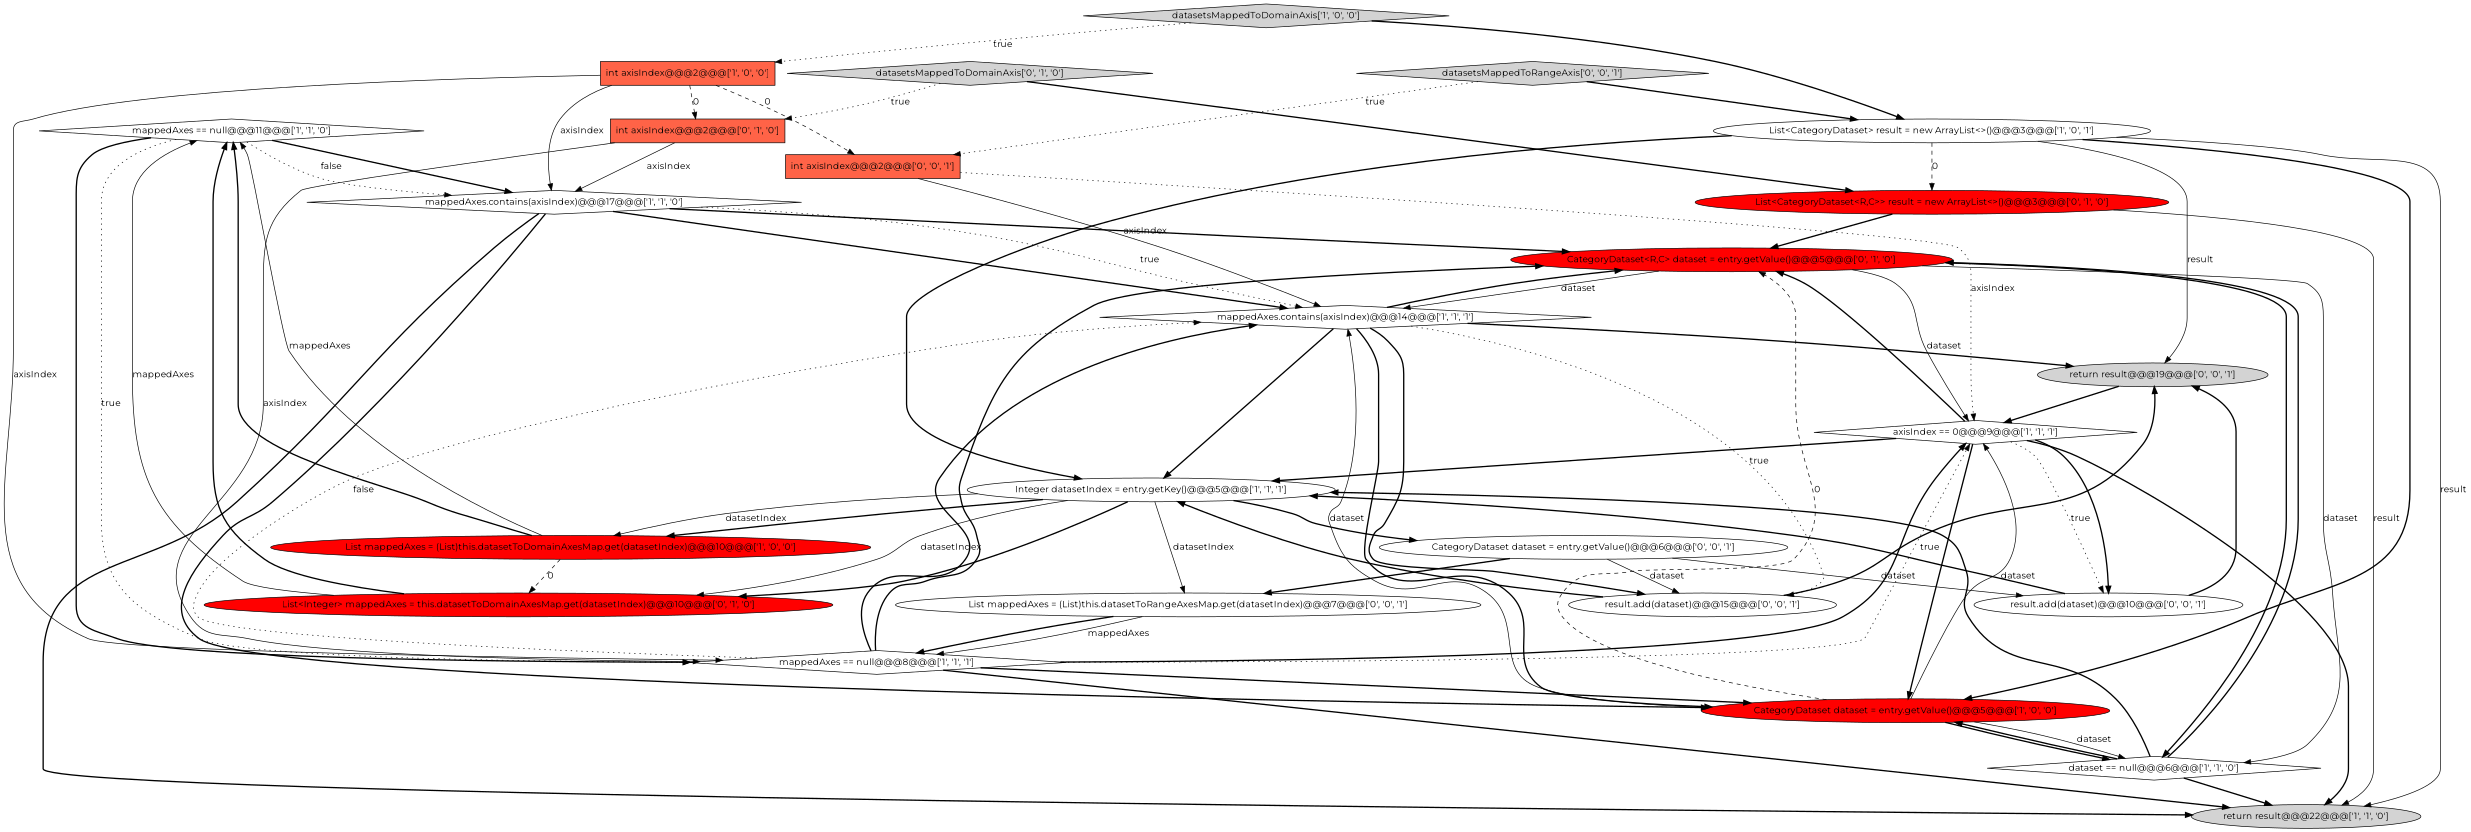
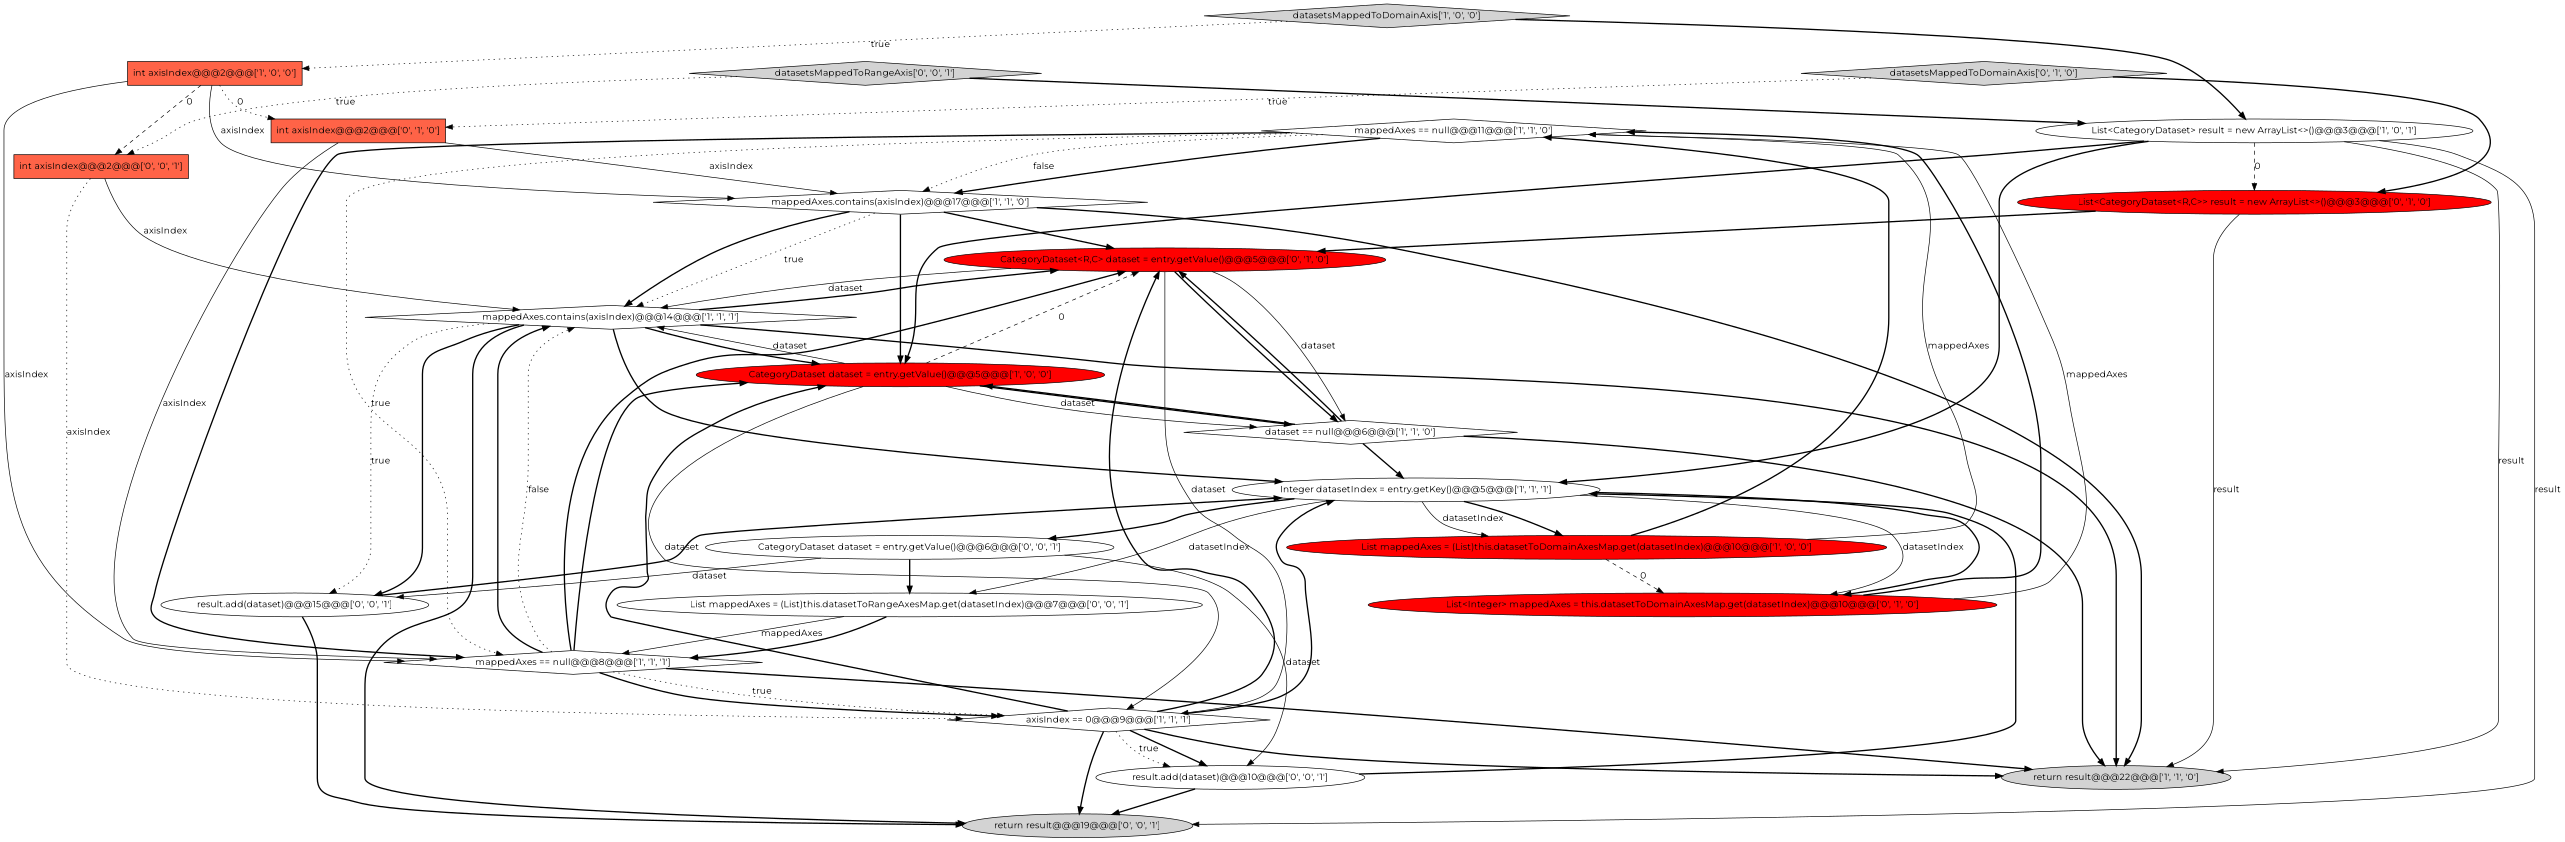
(692, 99) -> (237, 107)
none -> (1533, 381)
(2065, 403) -> (1089, 768)
